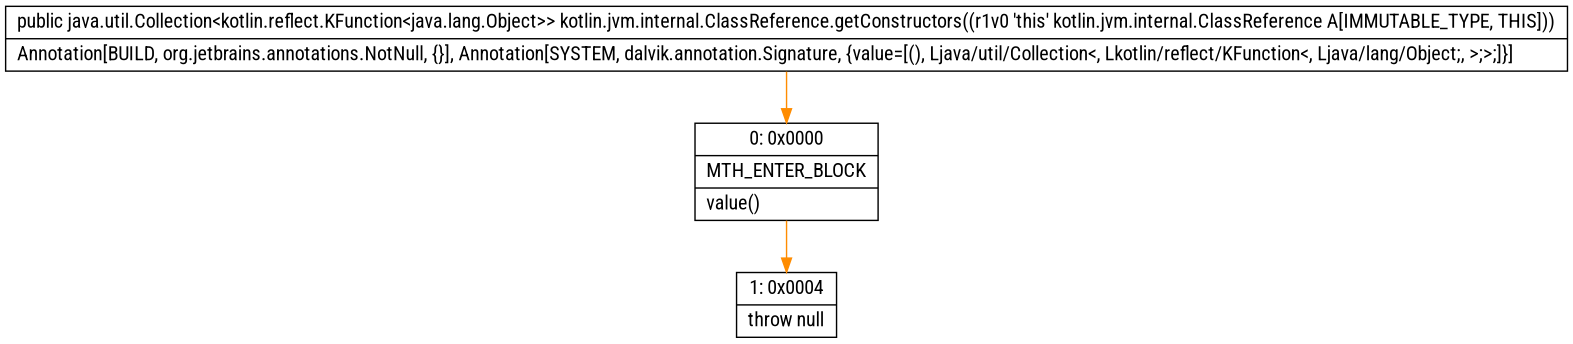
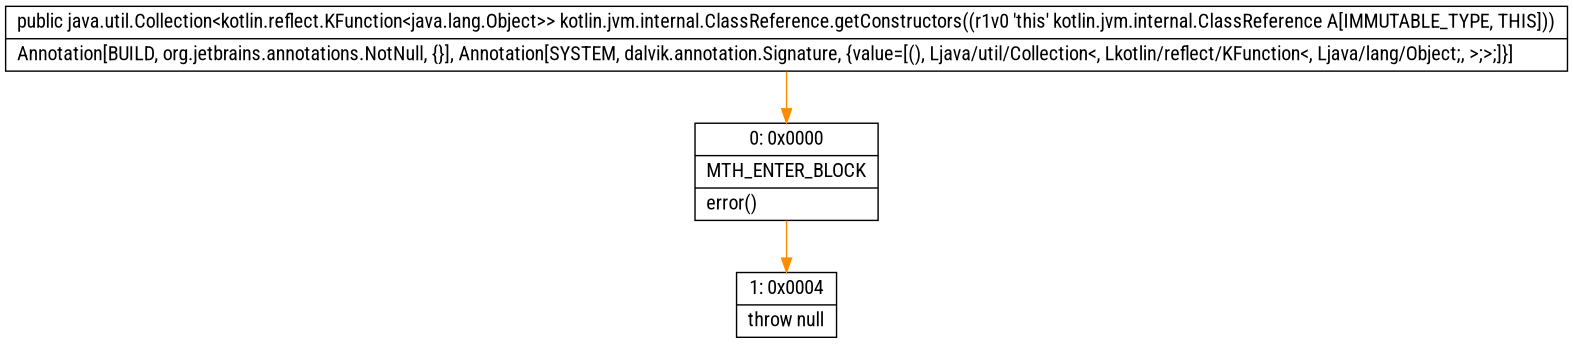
(734, 204) -> (732, 204)
